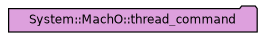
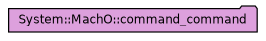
(133, 20) -> (133, 20)
